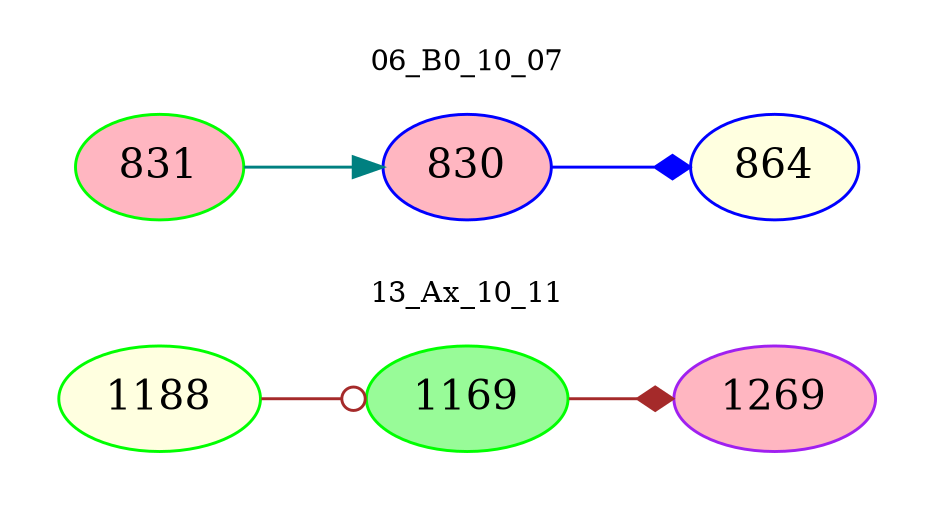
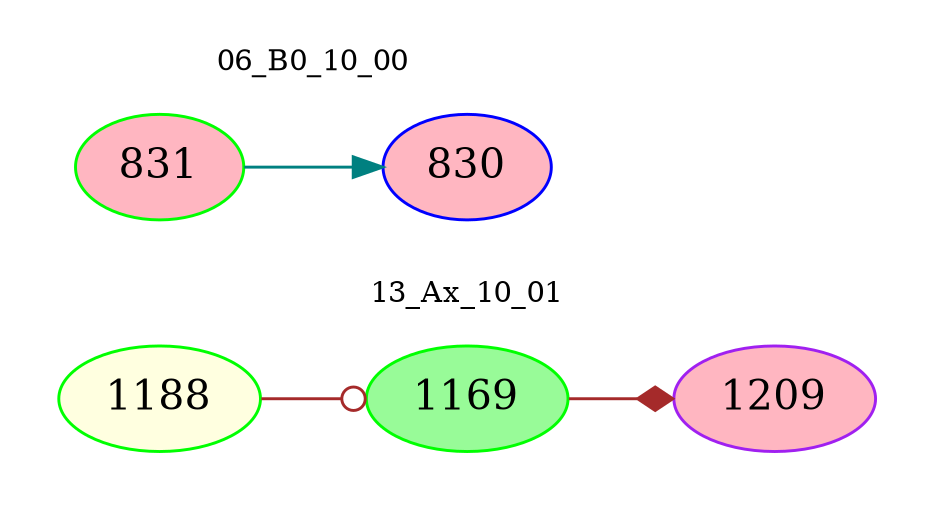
(467, 63) -> (313, 63)
(775, 167) -> none
(467, 295) -> (467, 295)
(775, 399) -> (775, 399)
